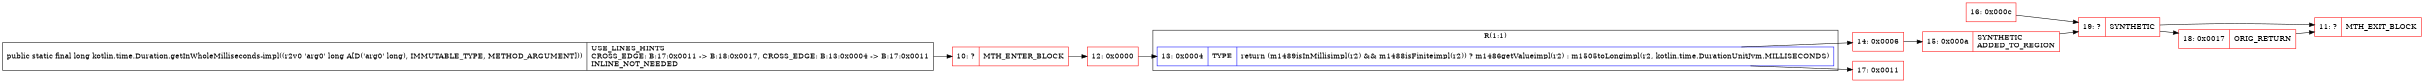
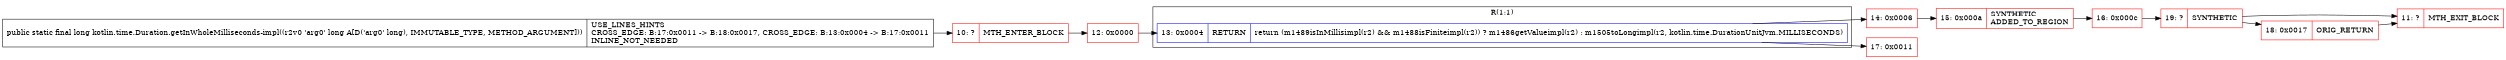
(2066, 33) -> (2080, 18)
(1222, 56) -> (1229, 33)
